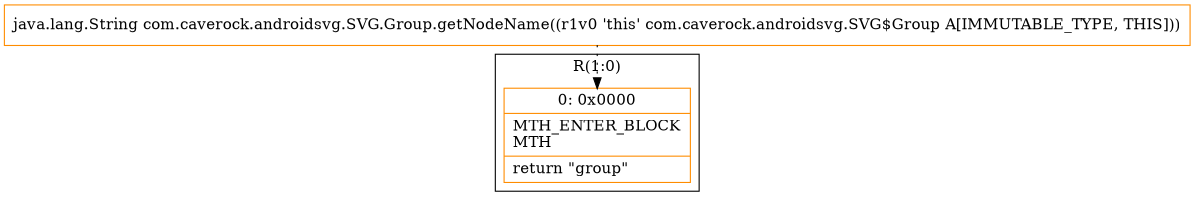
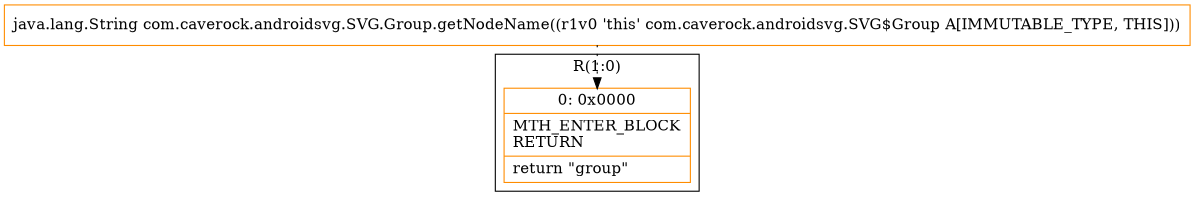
(533, 142) -> (548, 142)
